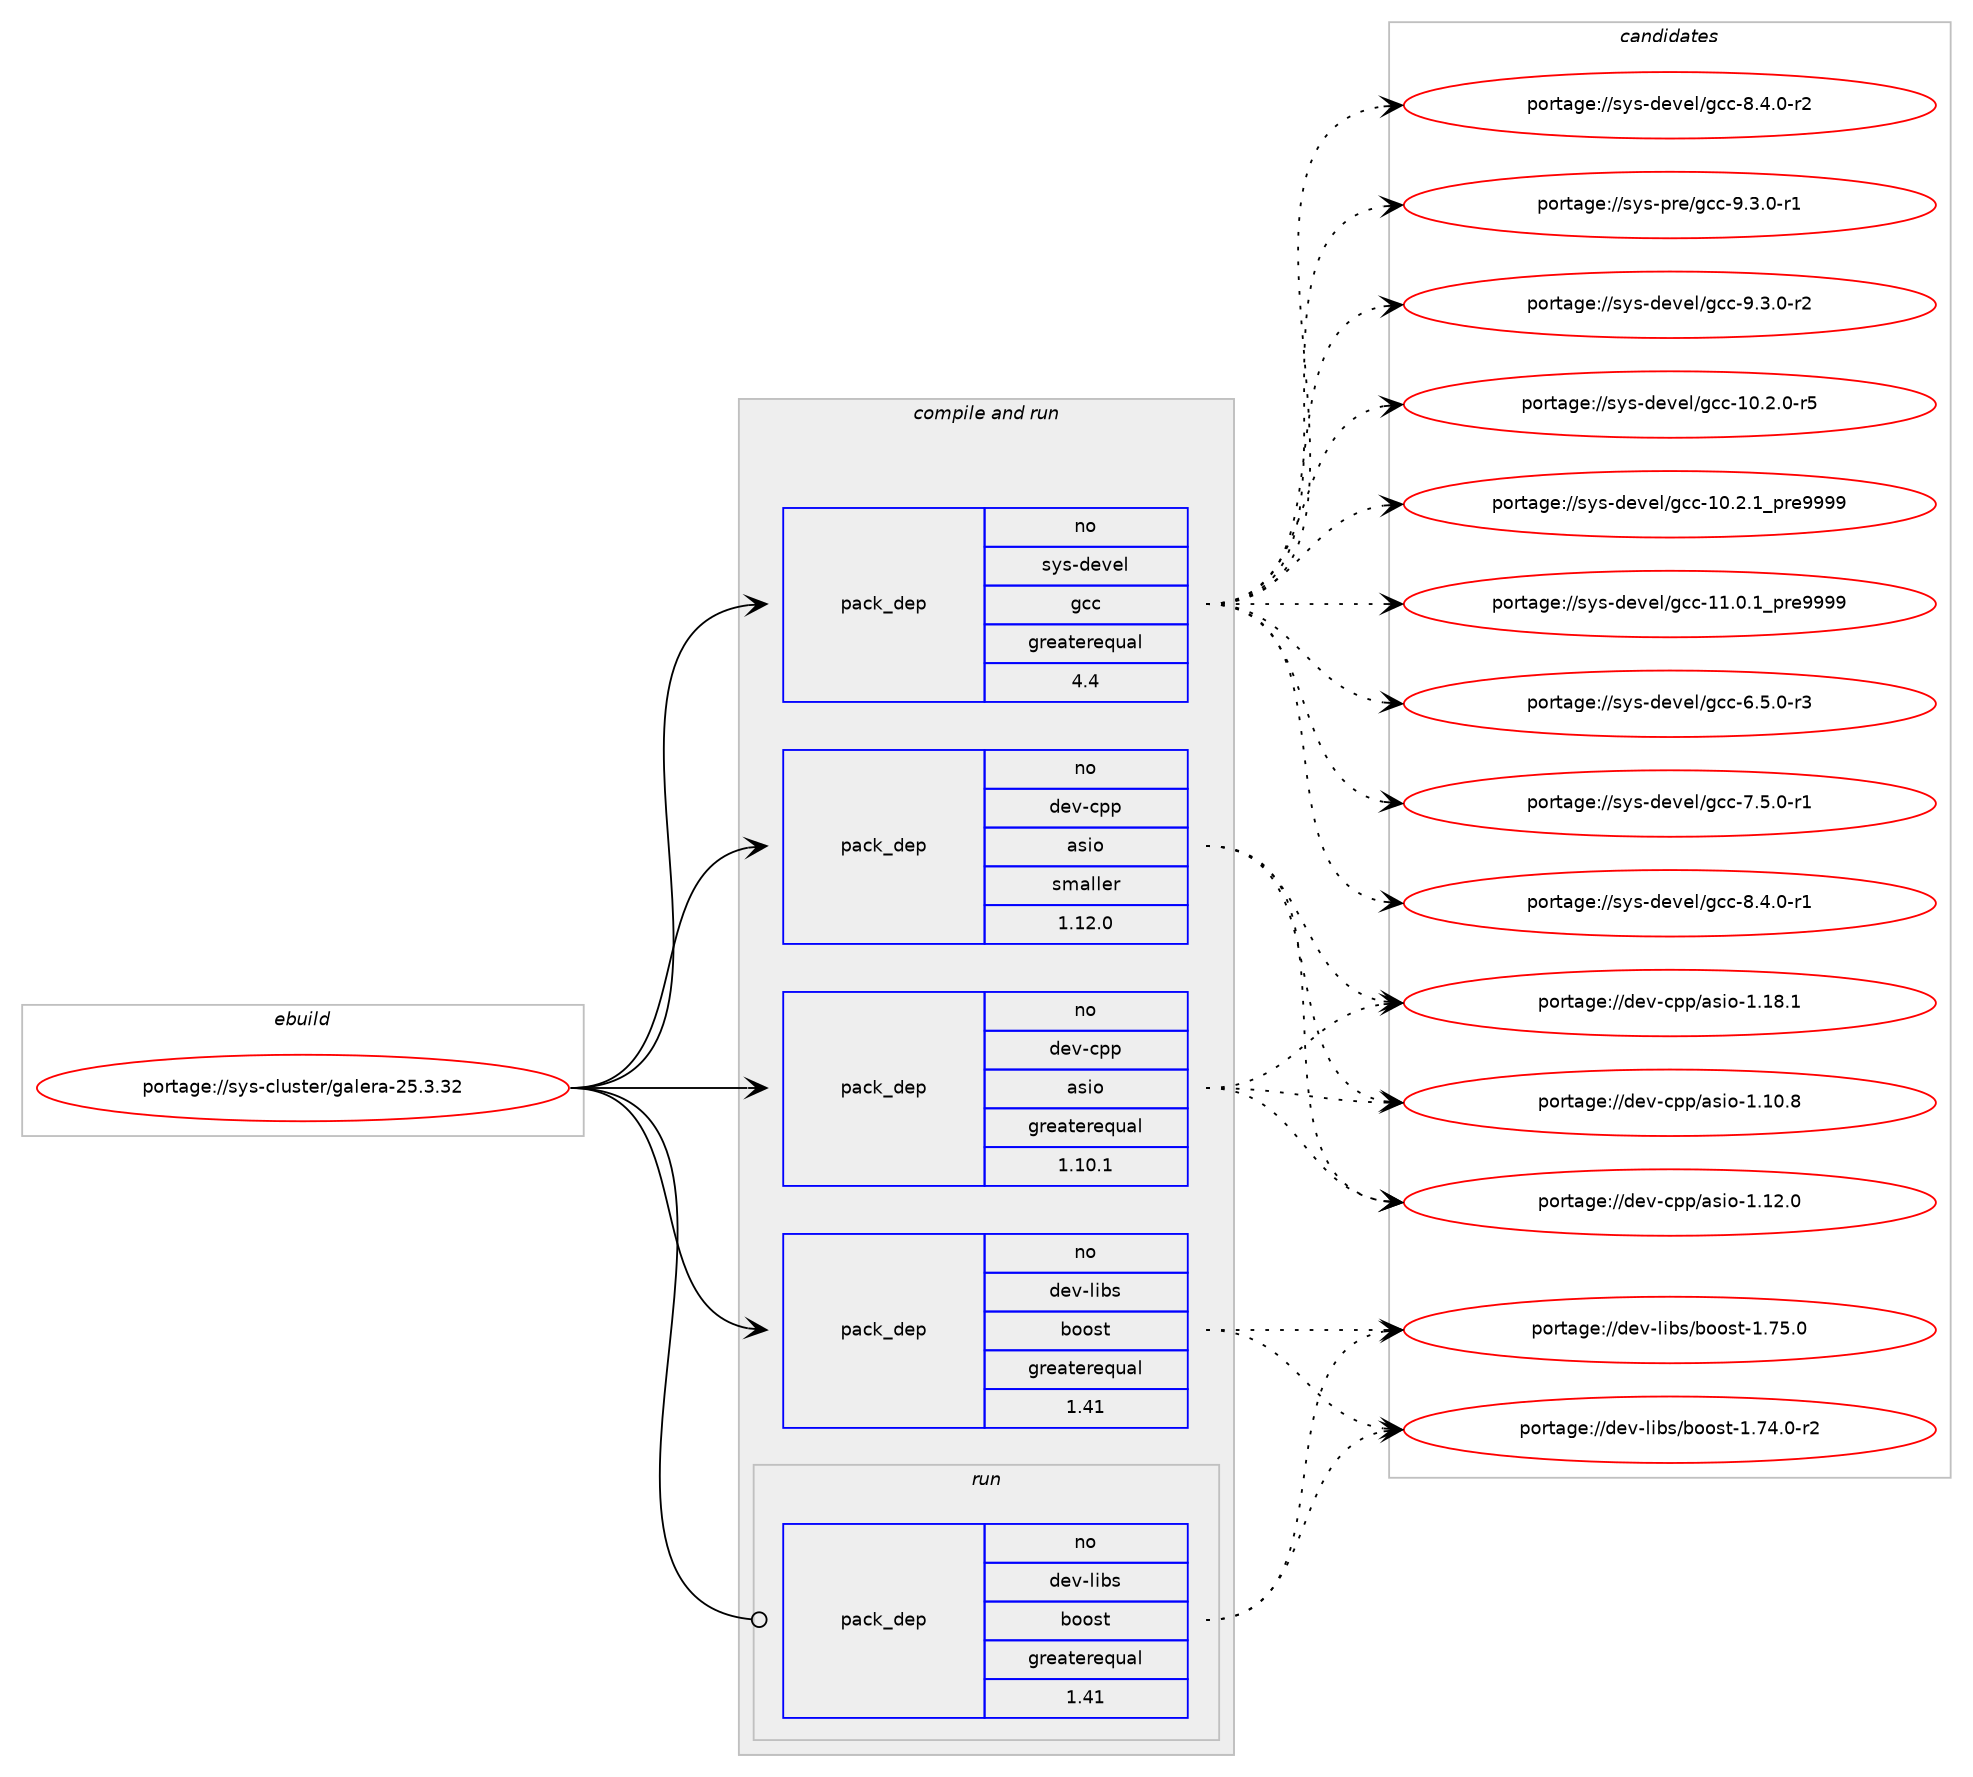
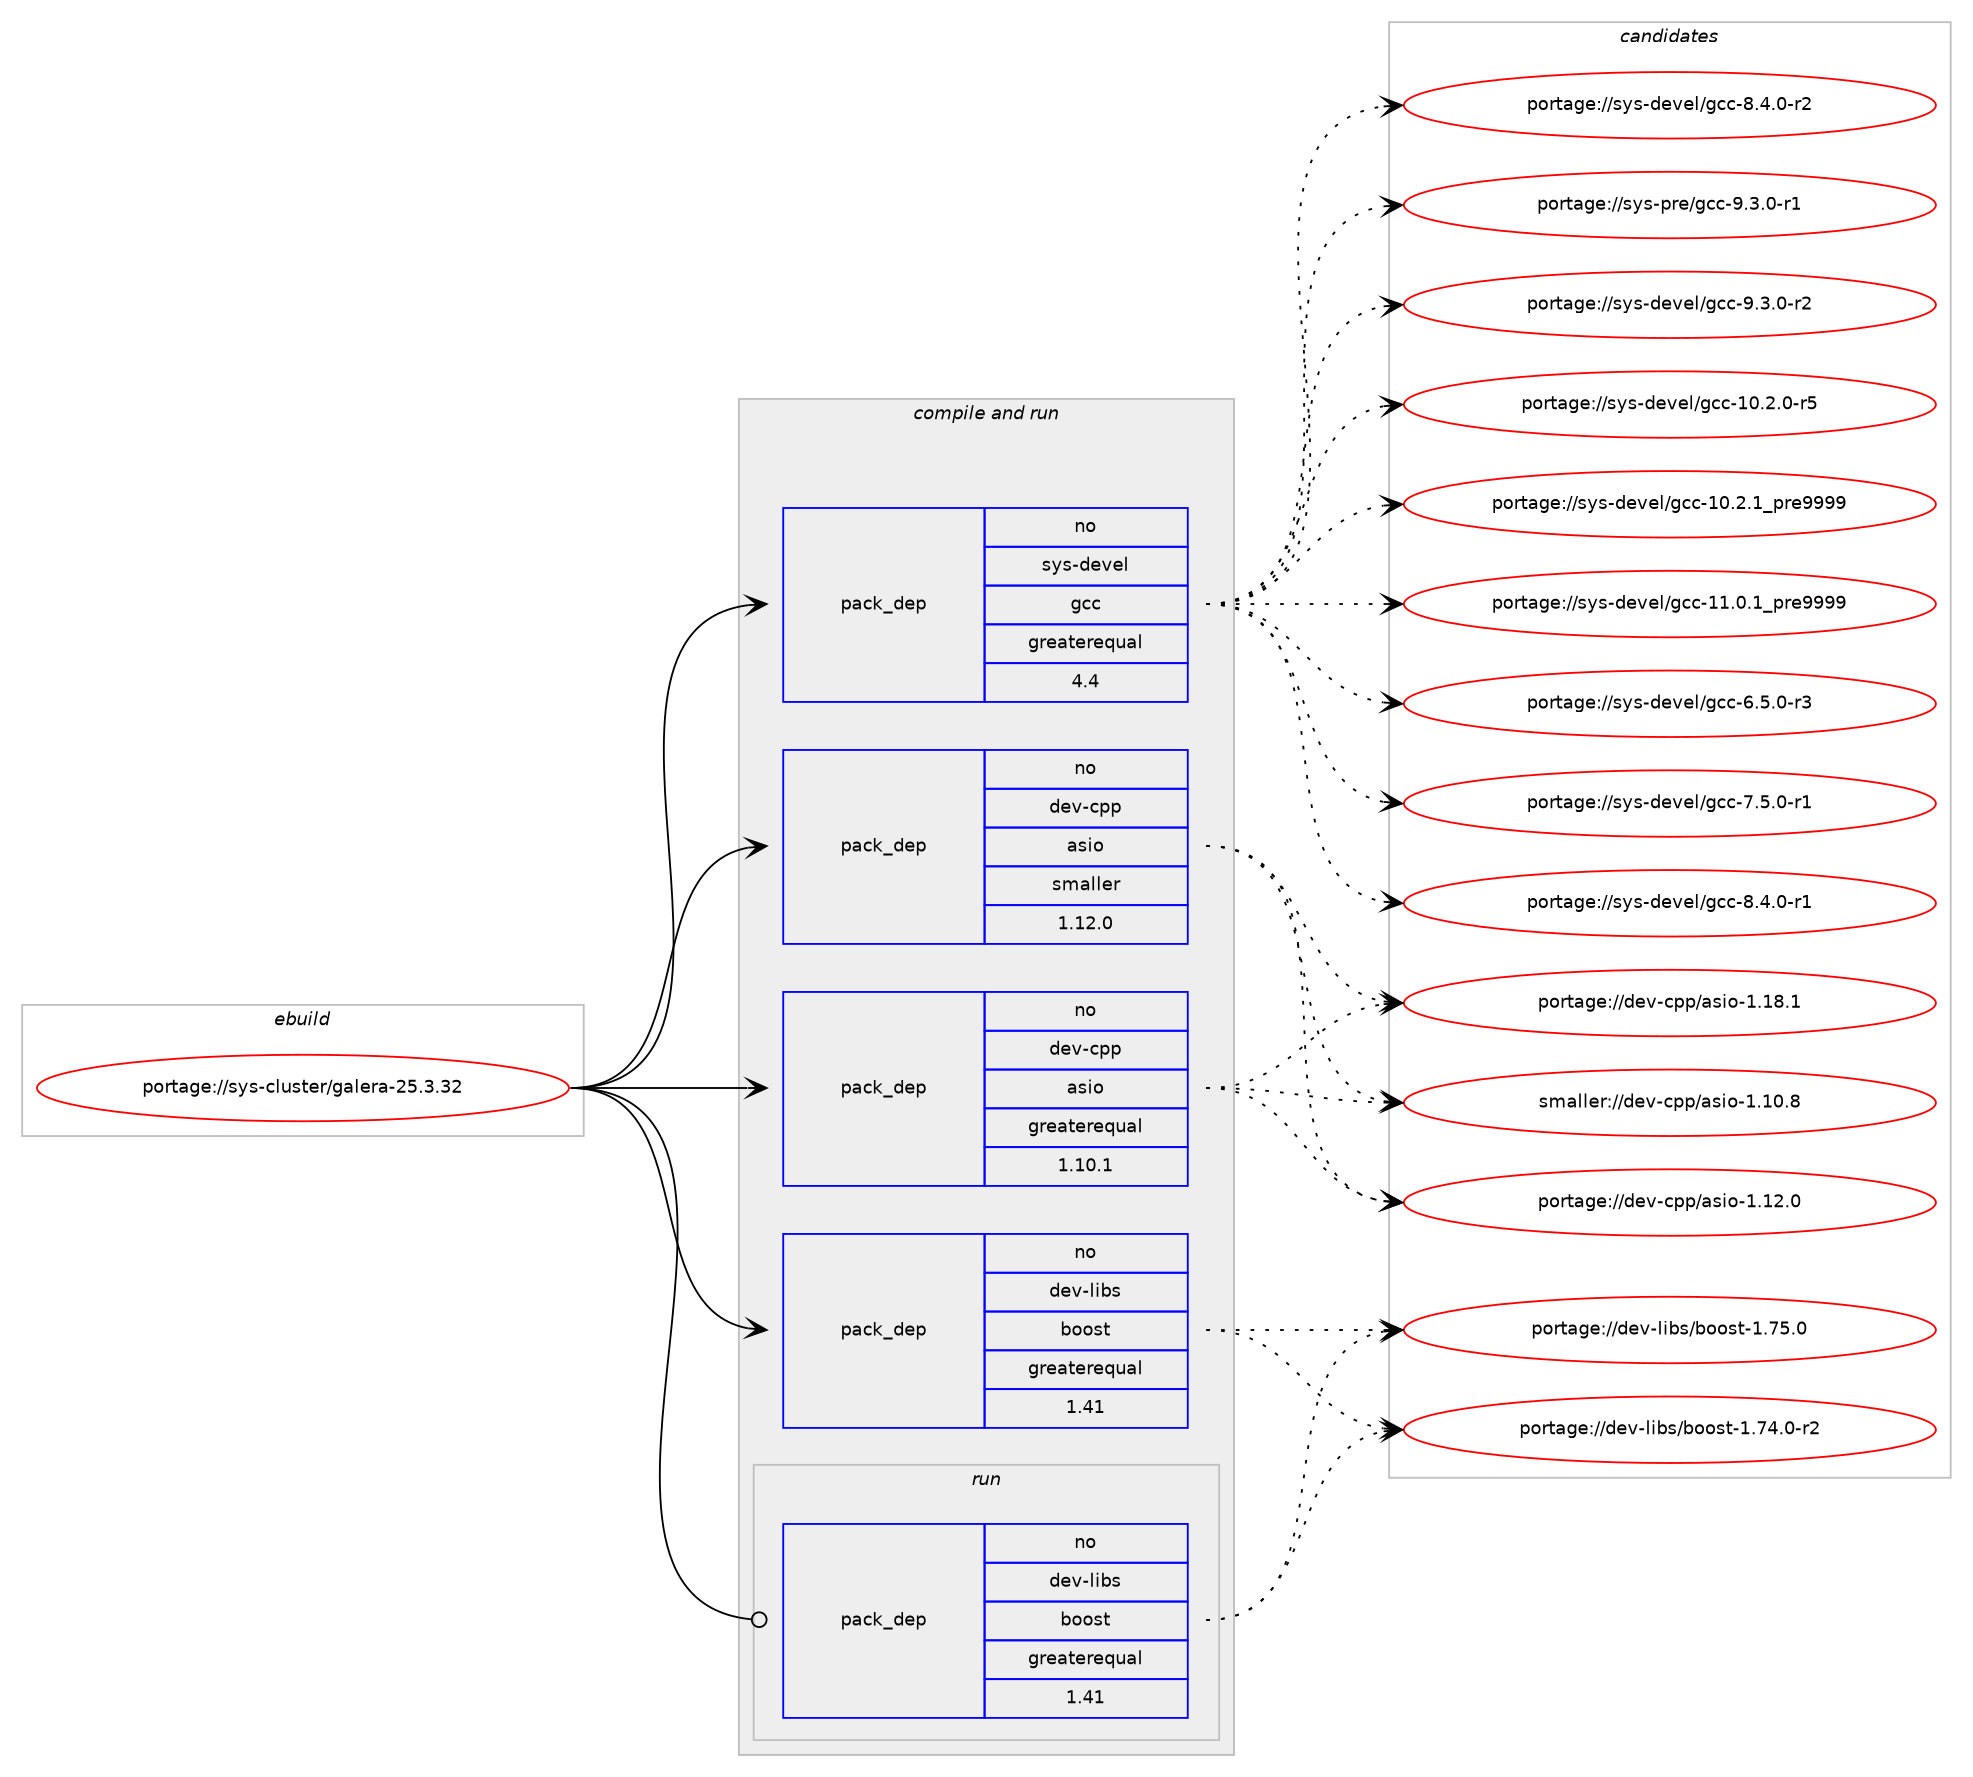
(1670, 1103) -> (1670, 1103)
